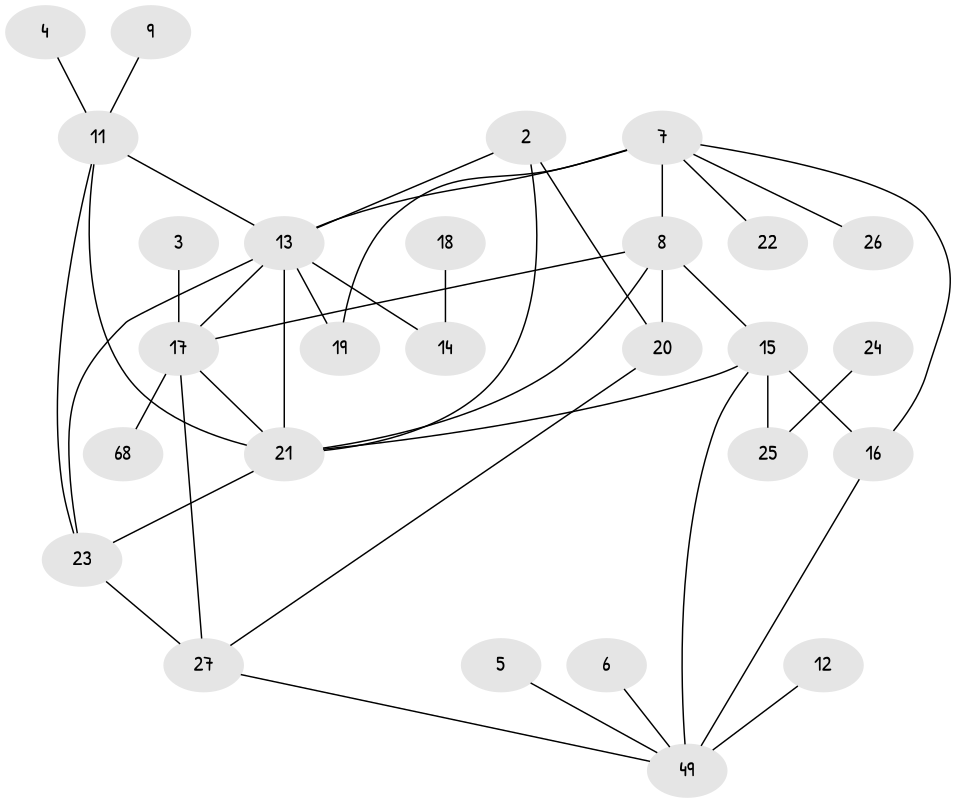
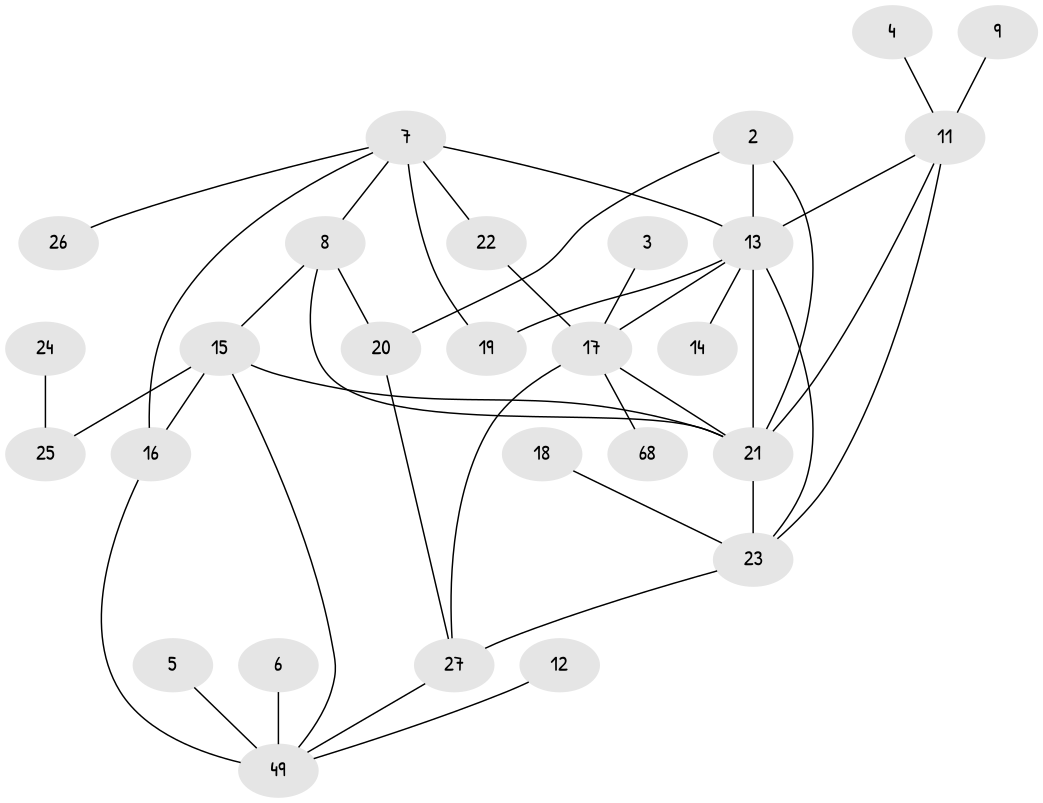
(420, 294) -> (539, 296)
(445, 299) -> (648, 507)
